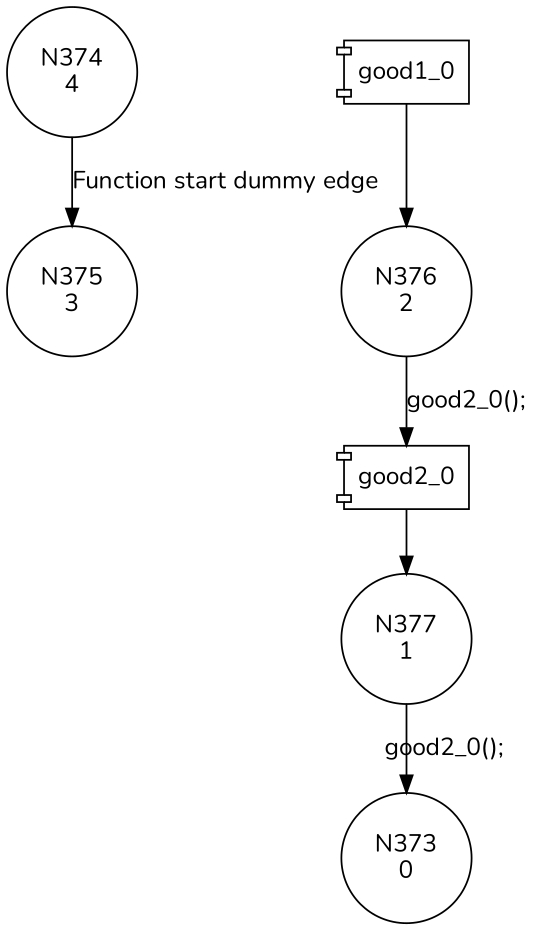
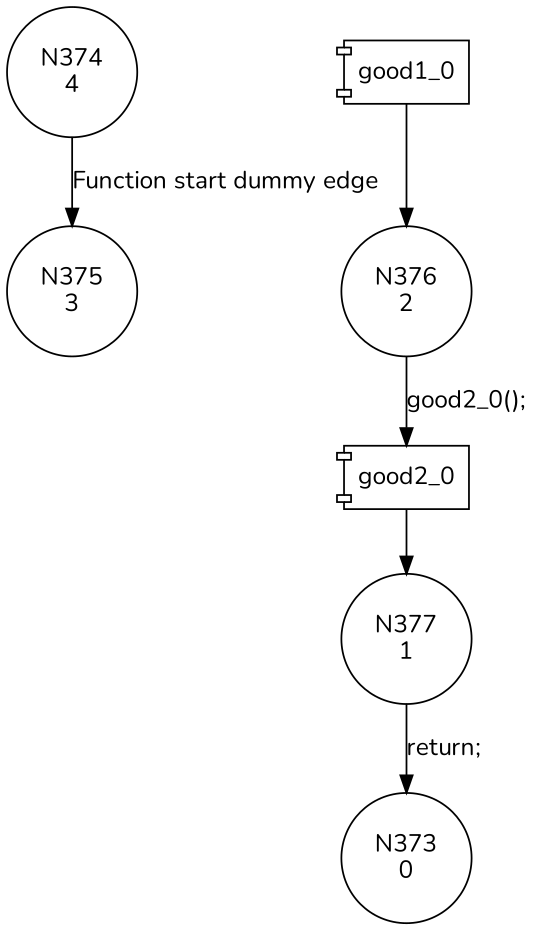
(444, 748) -> (444, 748)
